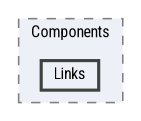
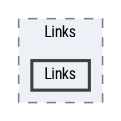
(71, 33) -> (61, 33)
